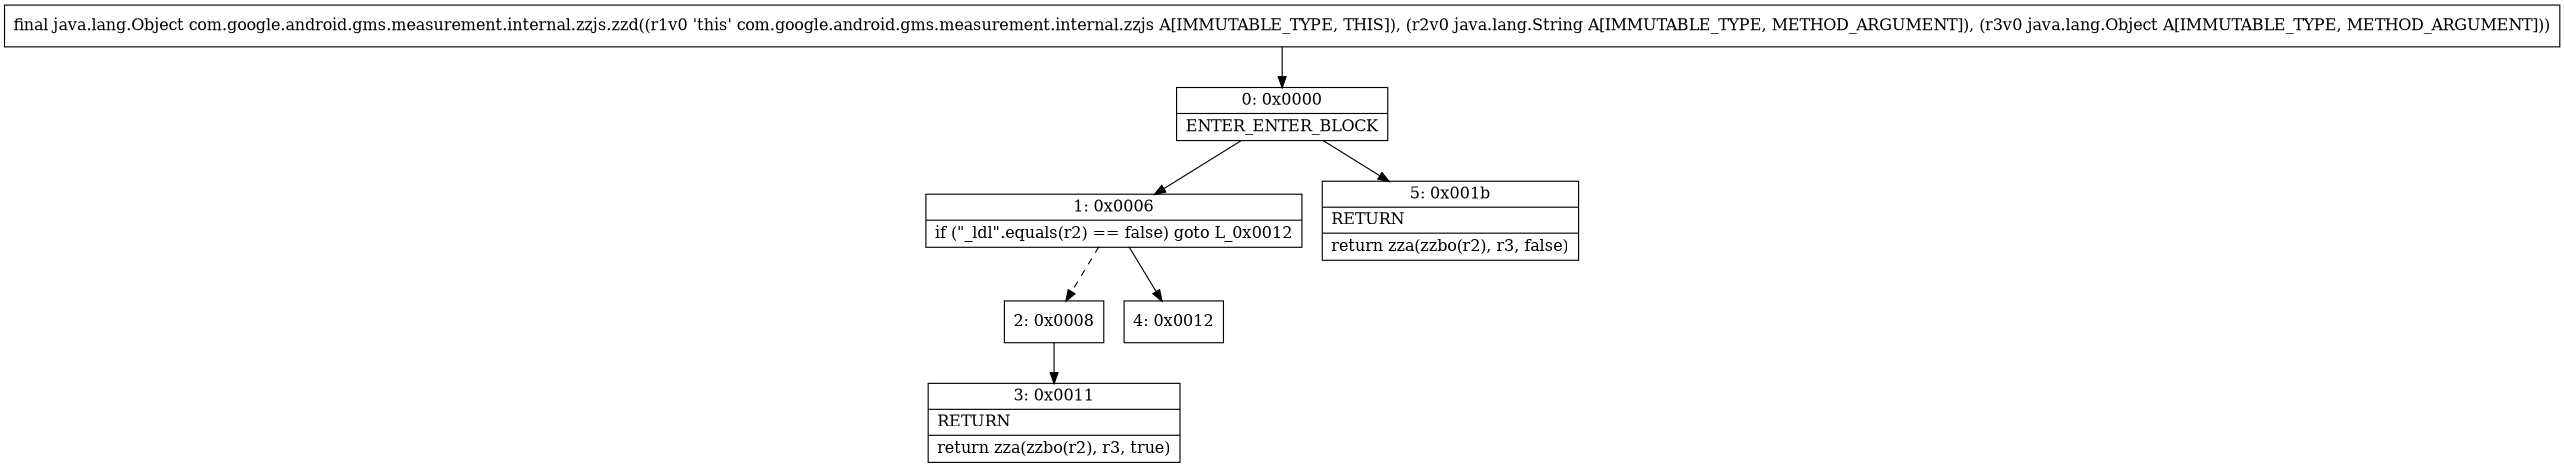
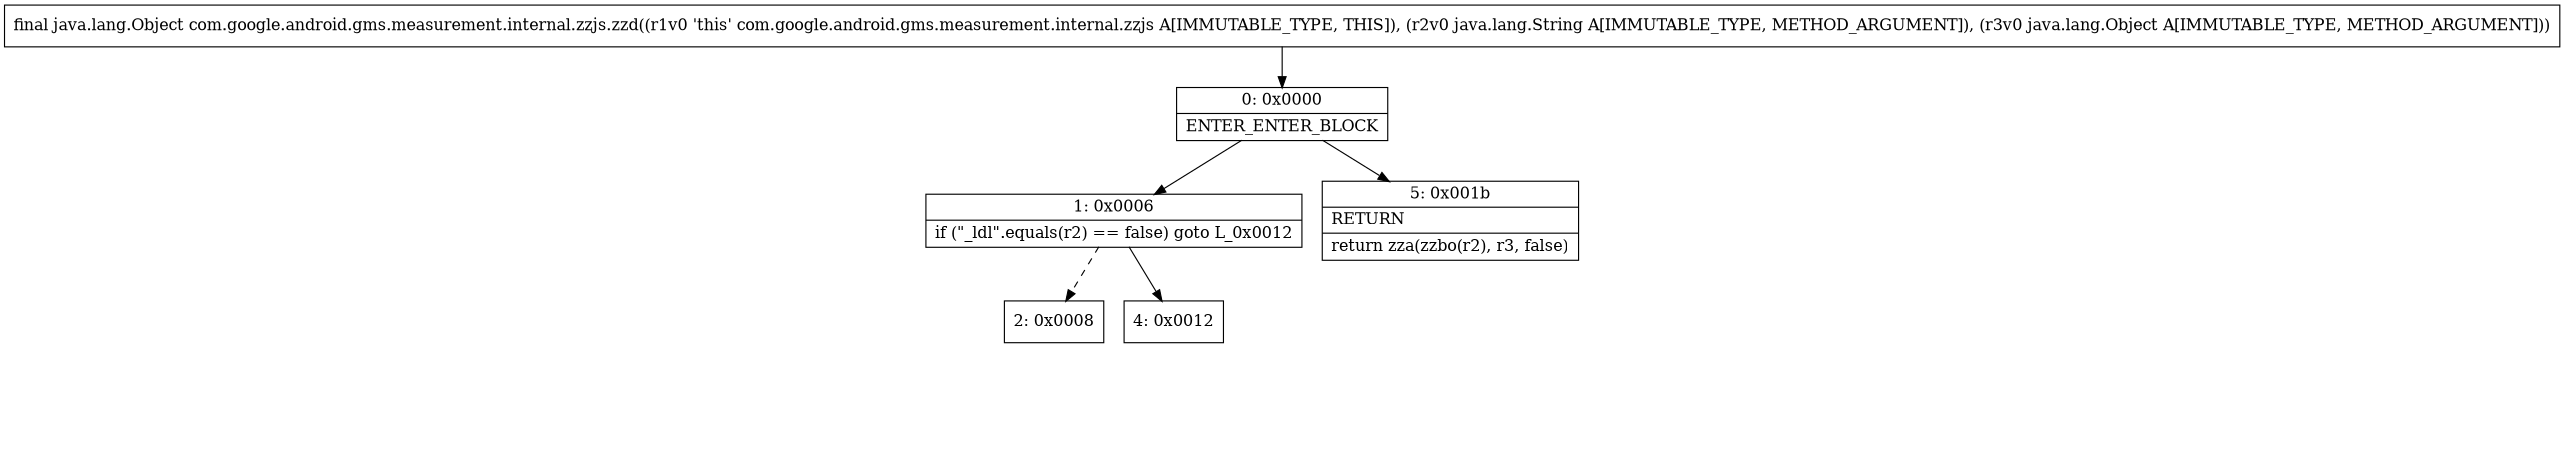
(1054, 423) -> none
